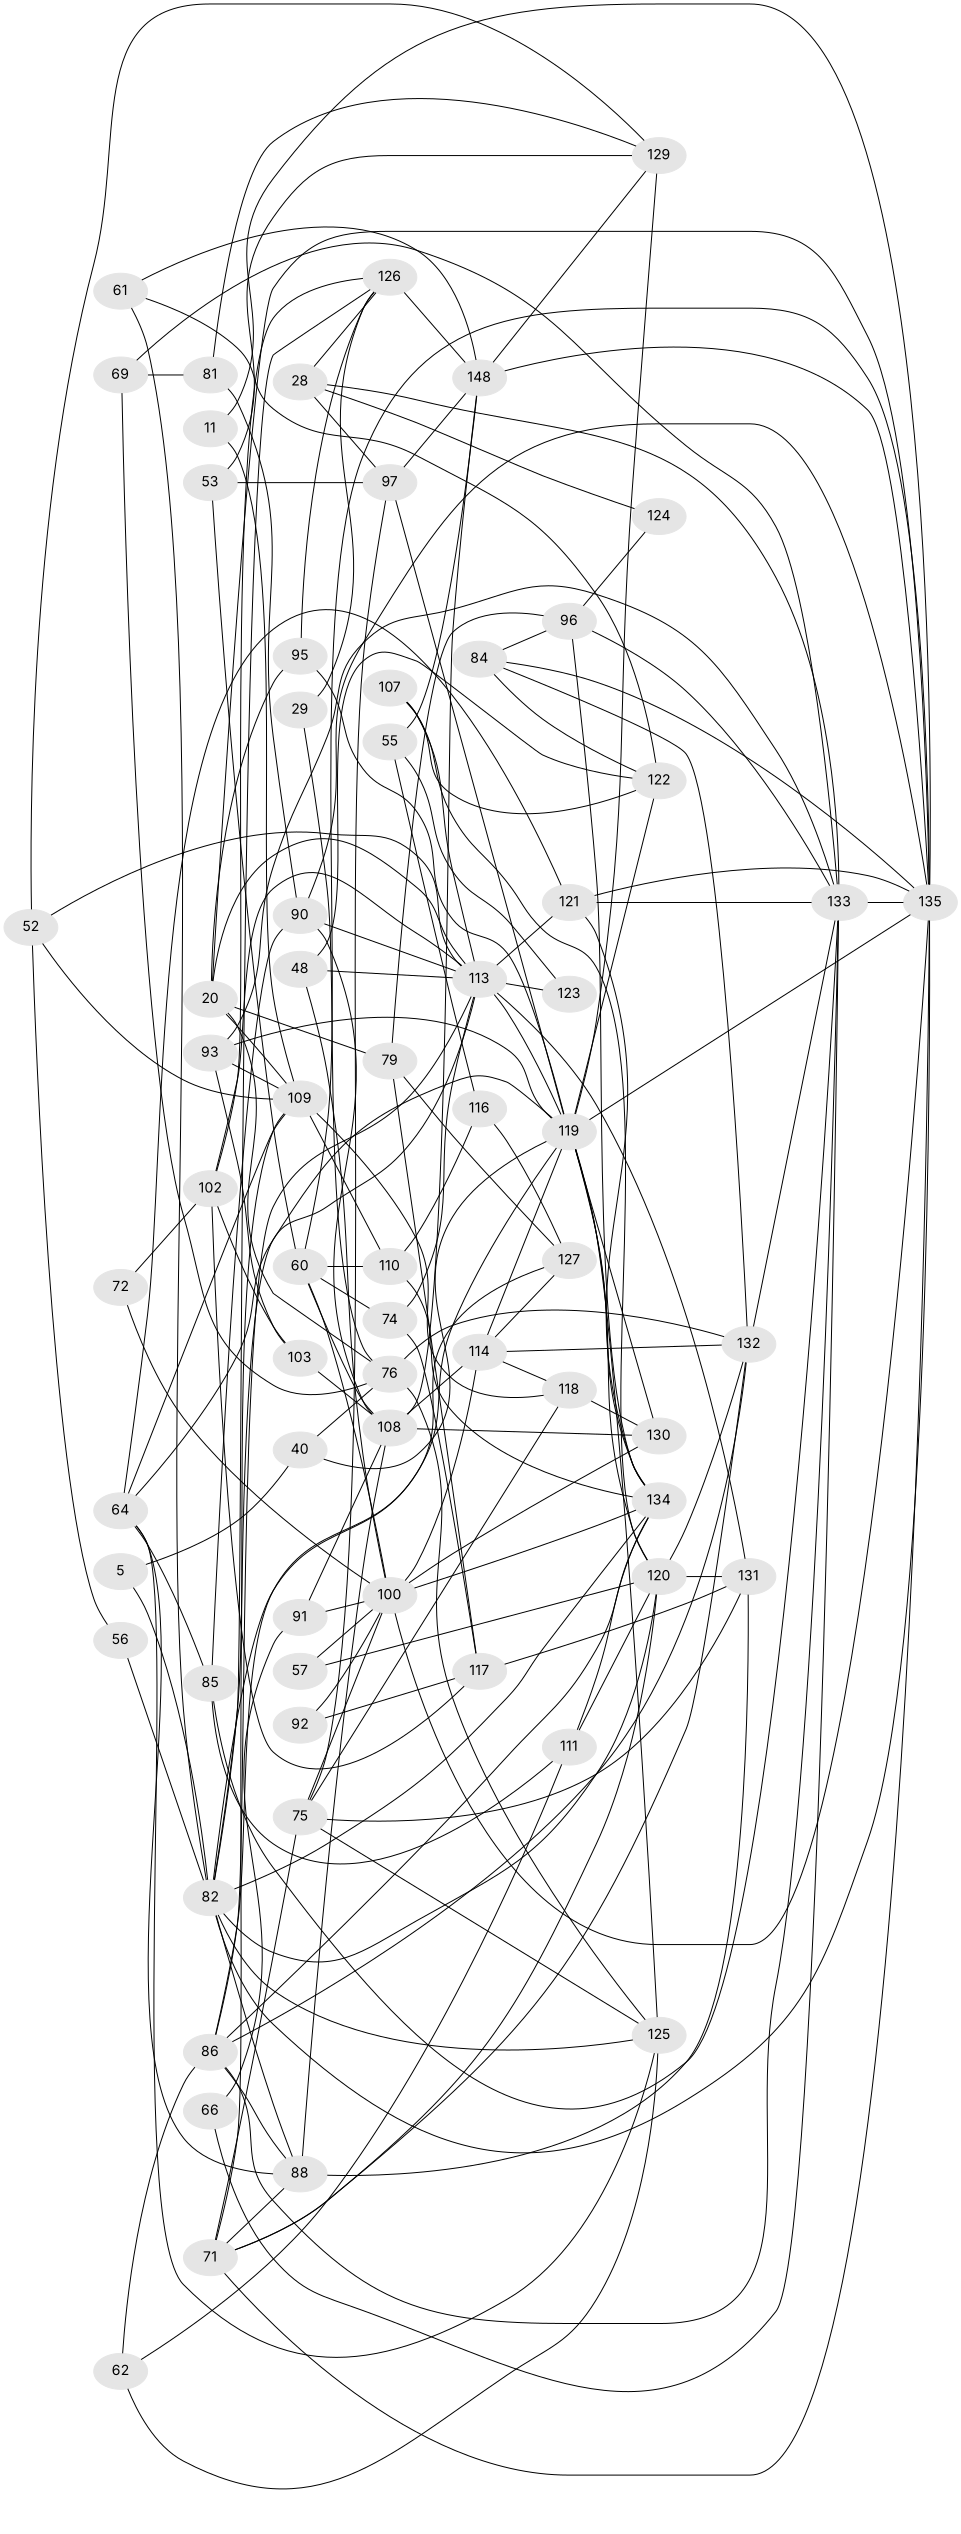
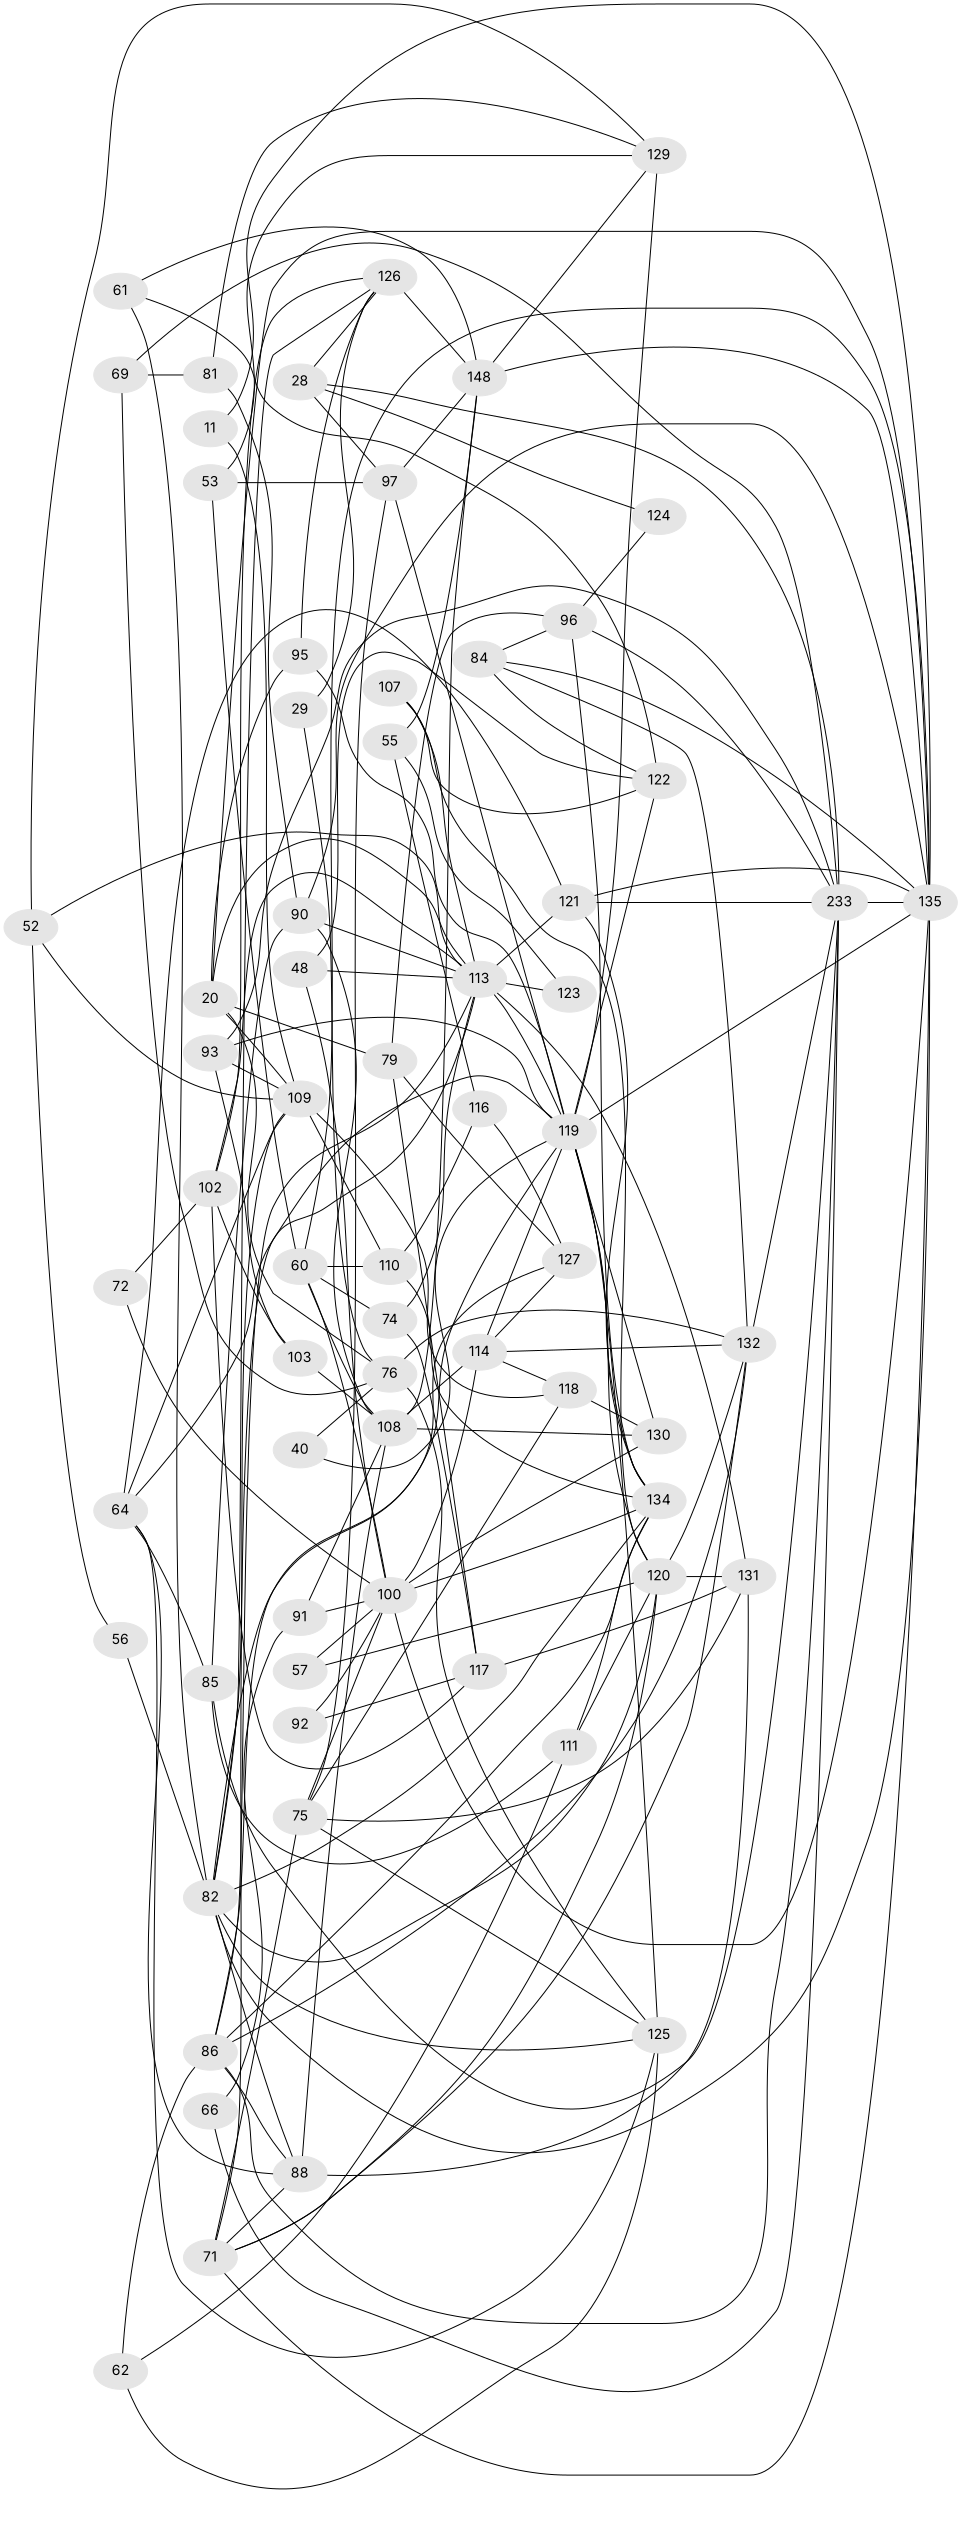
(840, 902) -> (840, 902)
(121, 1572) -> none
